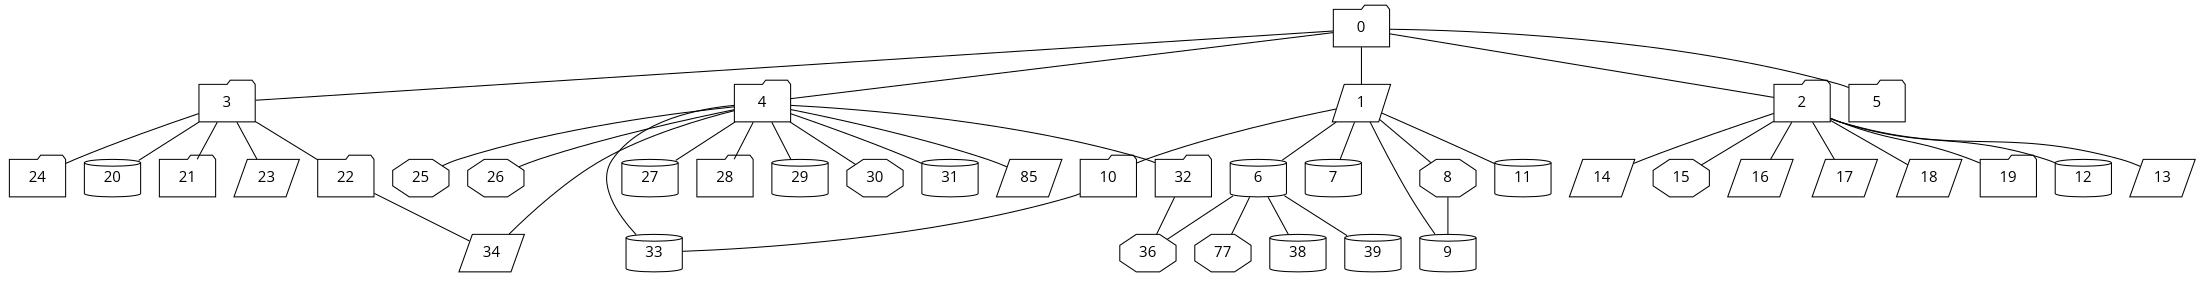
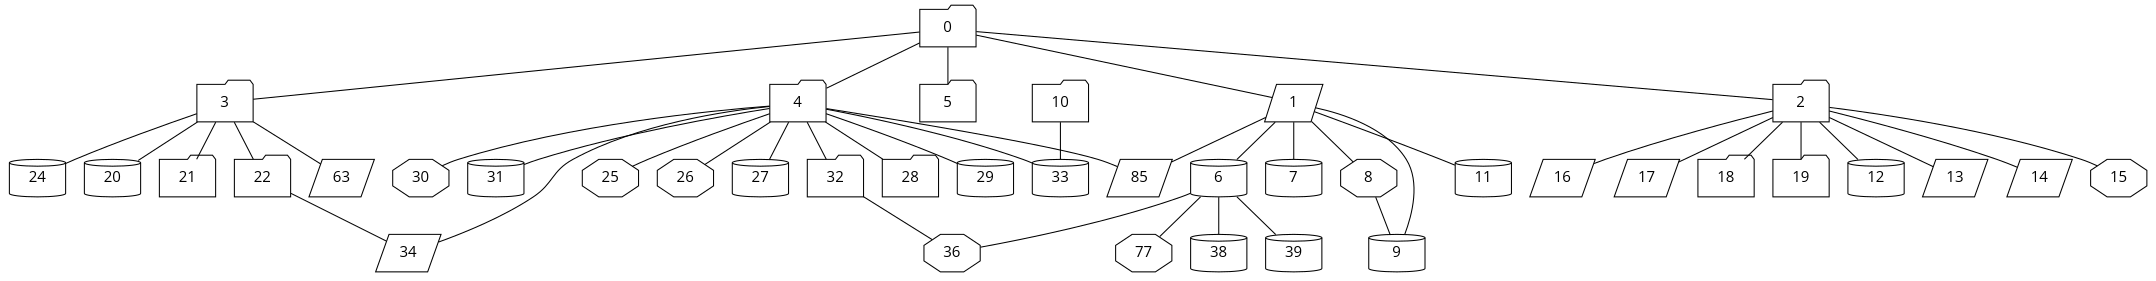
(1235, 132) -> (1219, 140)
(38, 178) -> (38, 178)
(267, 178) -> (342, 178)
(1929, 178) -> (1726, 178)
